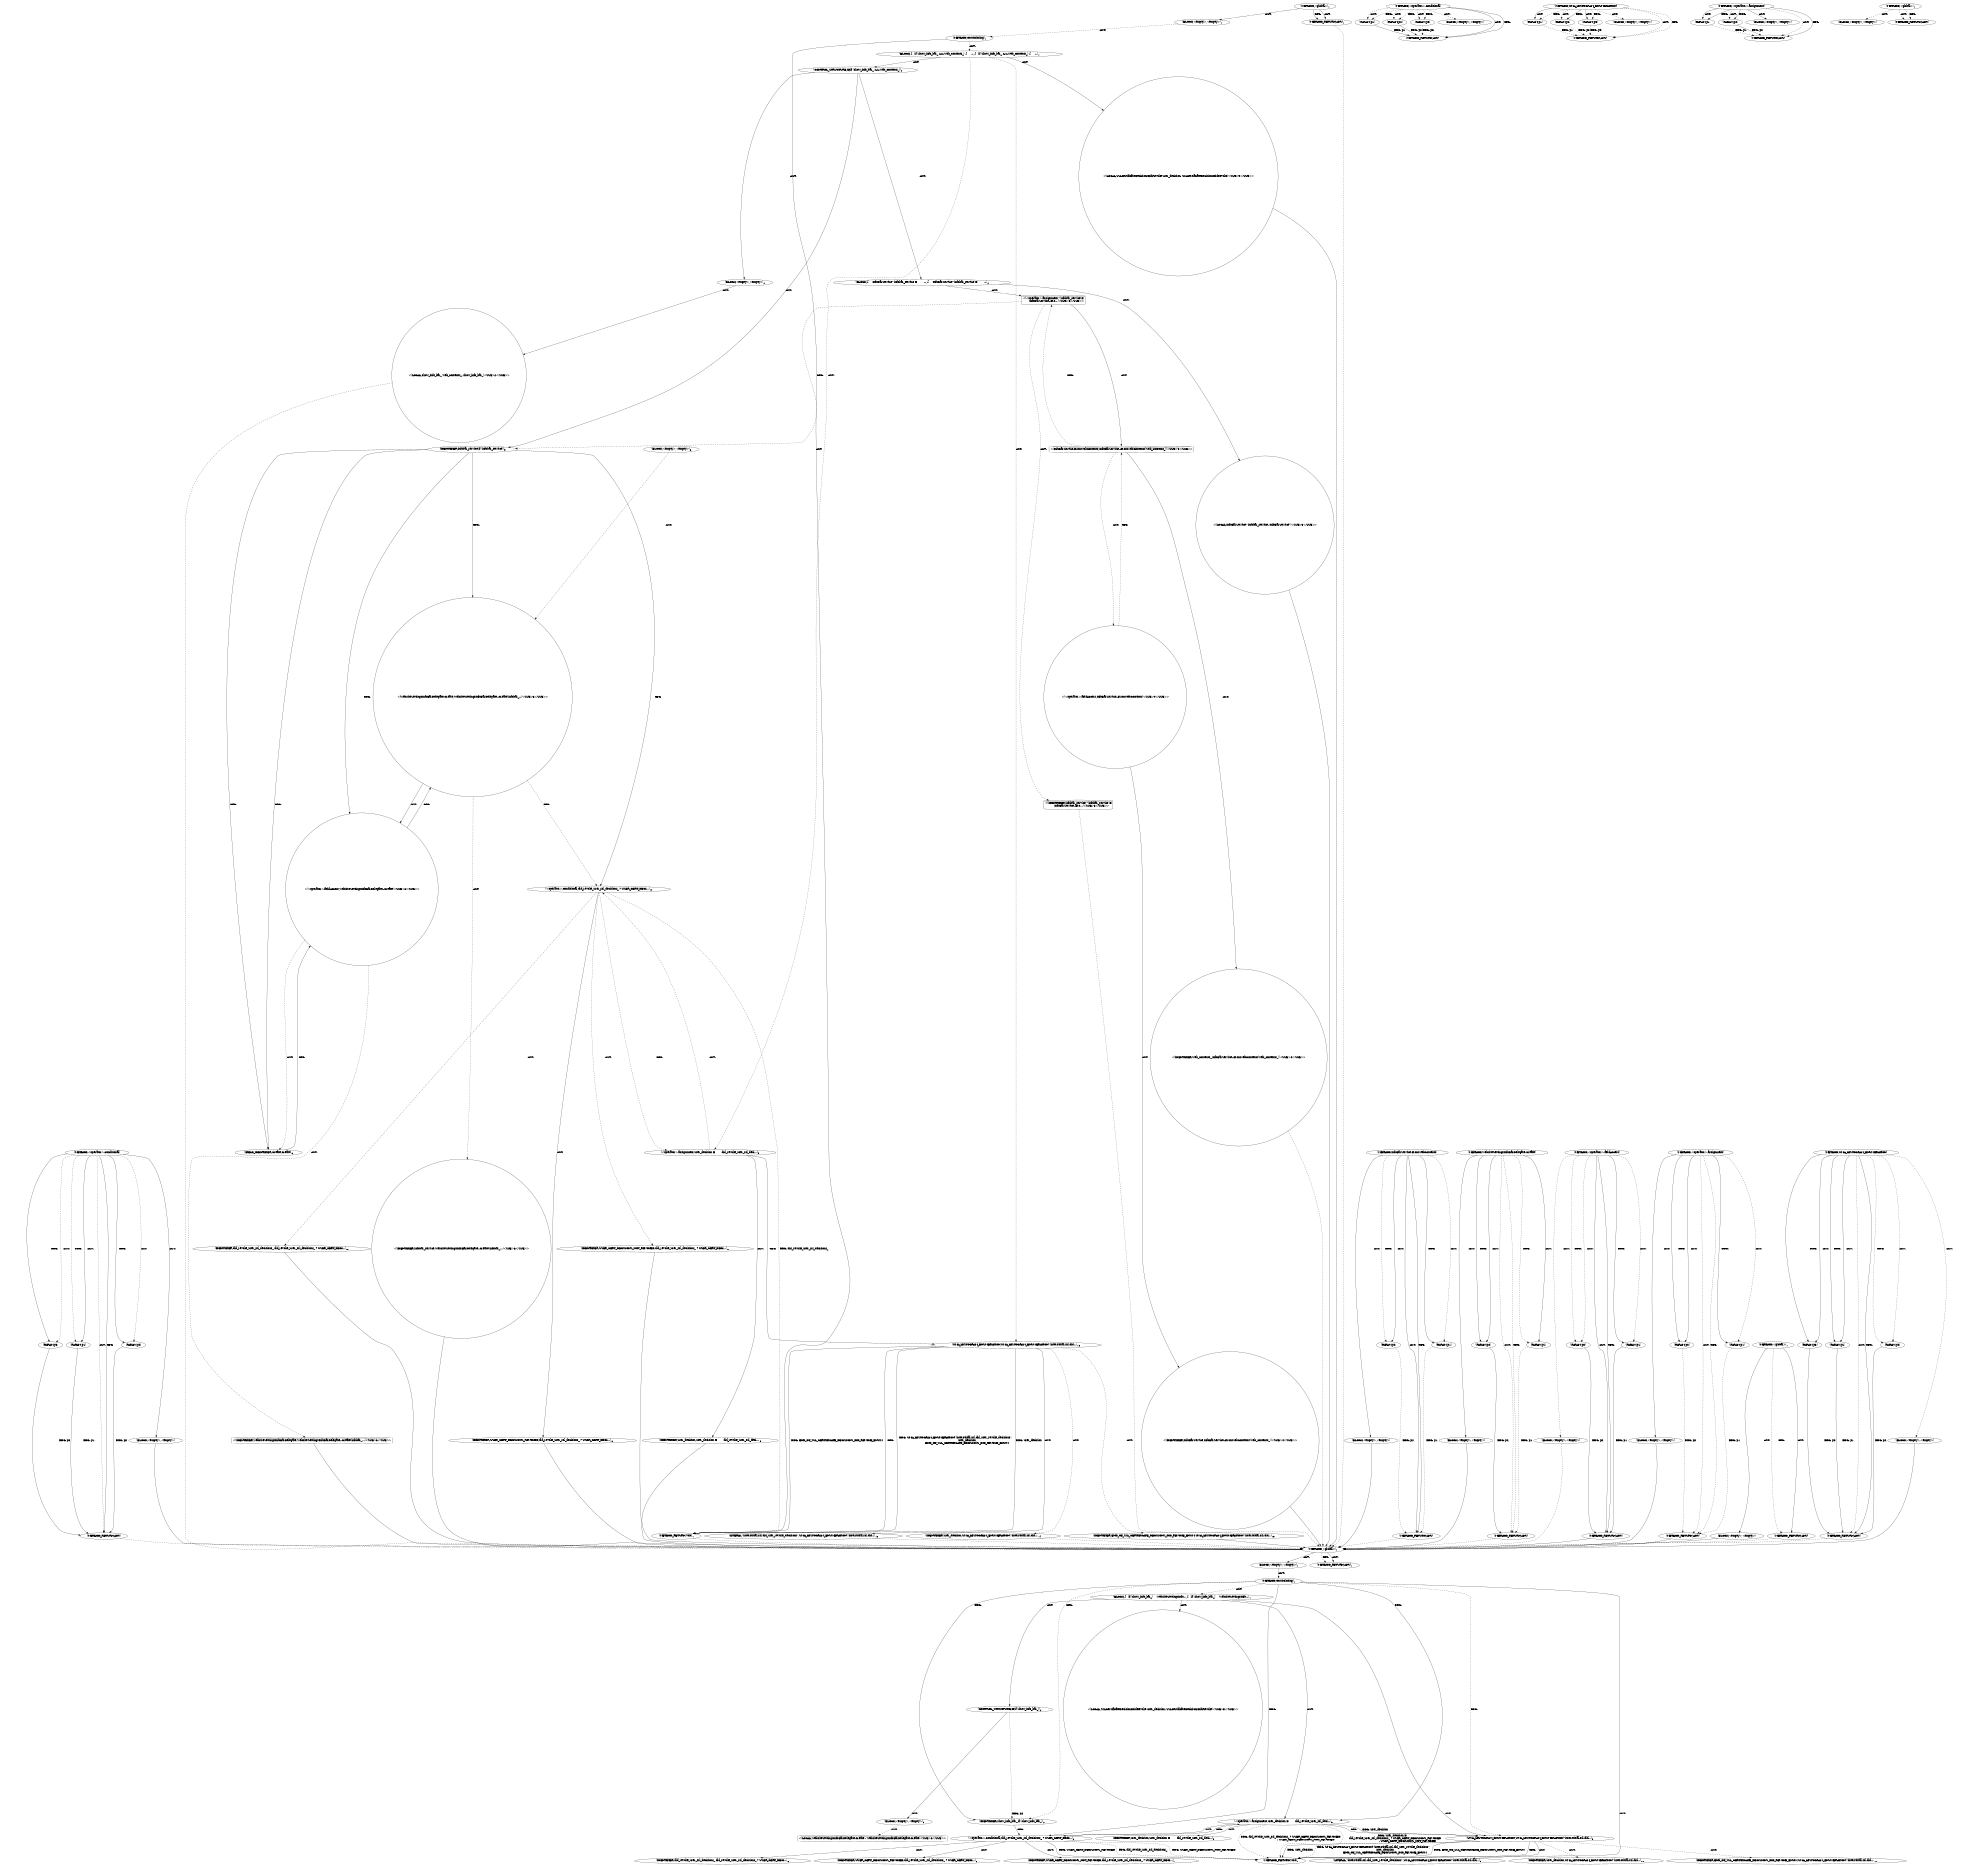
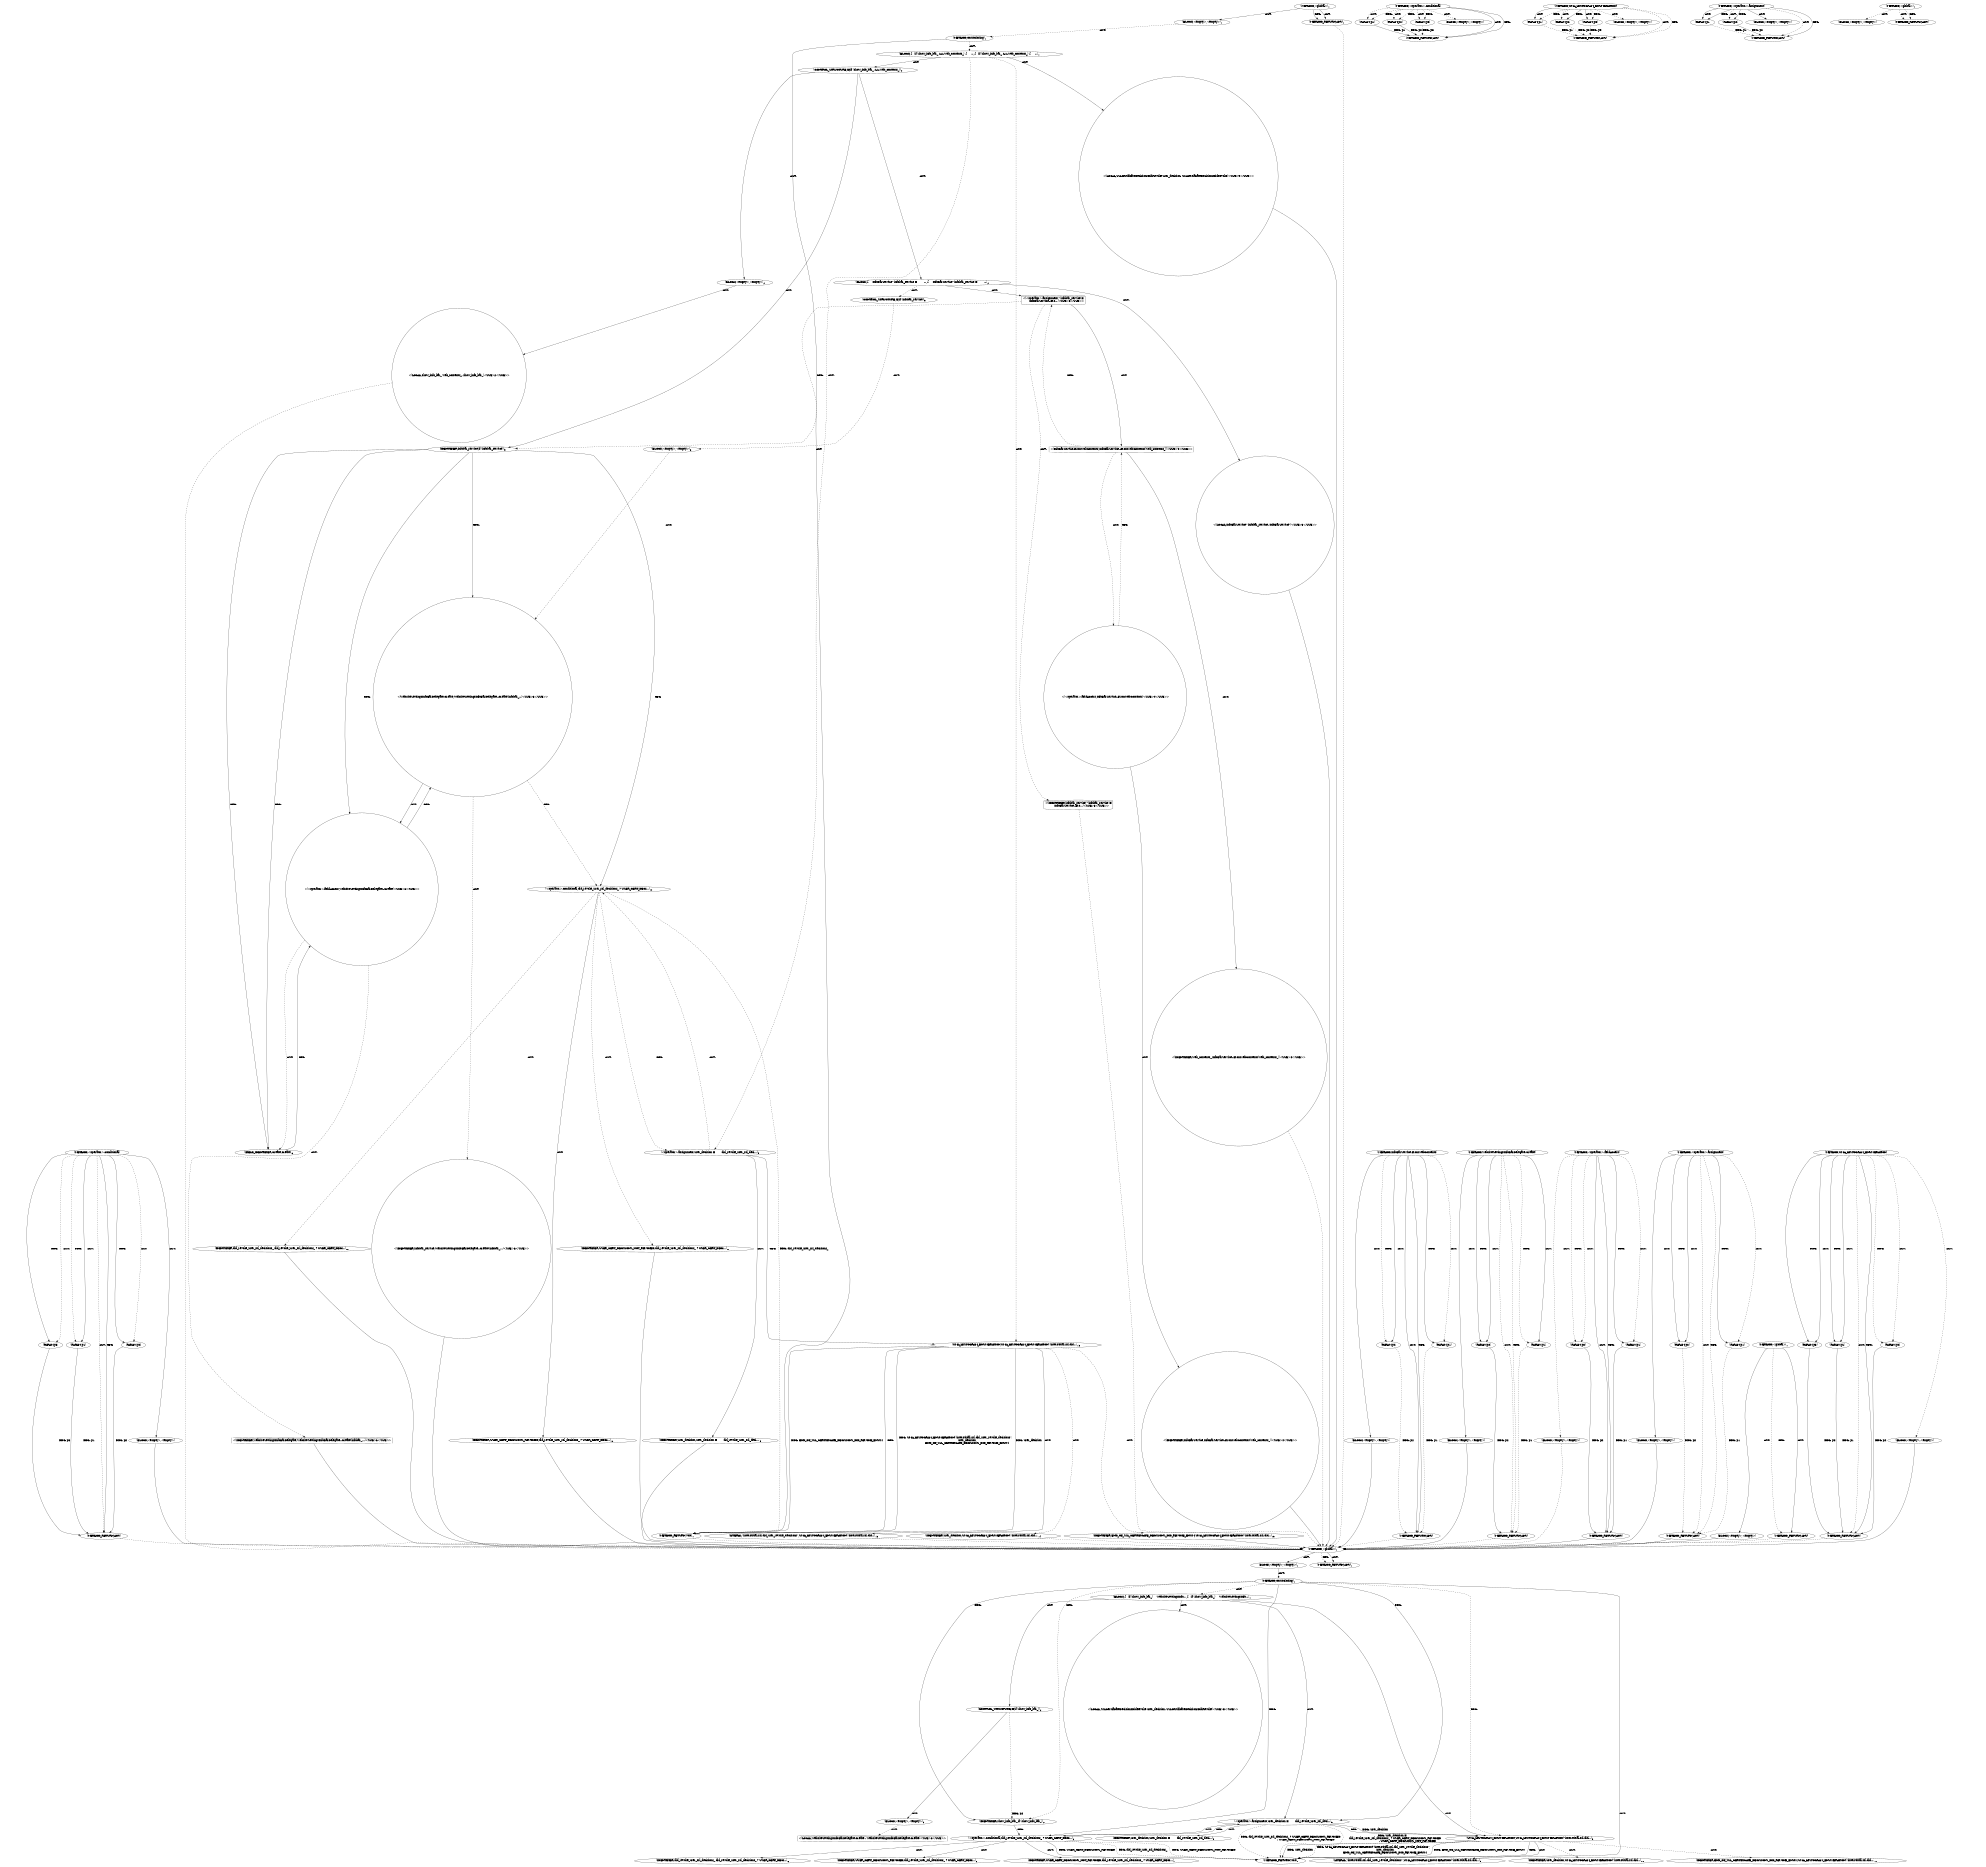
none -> (894, 300)
